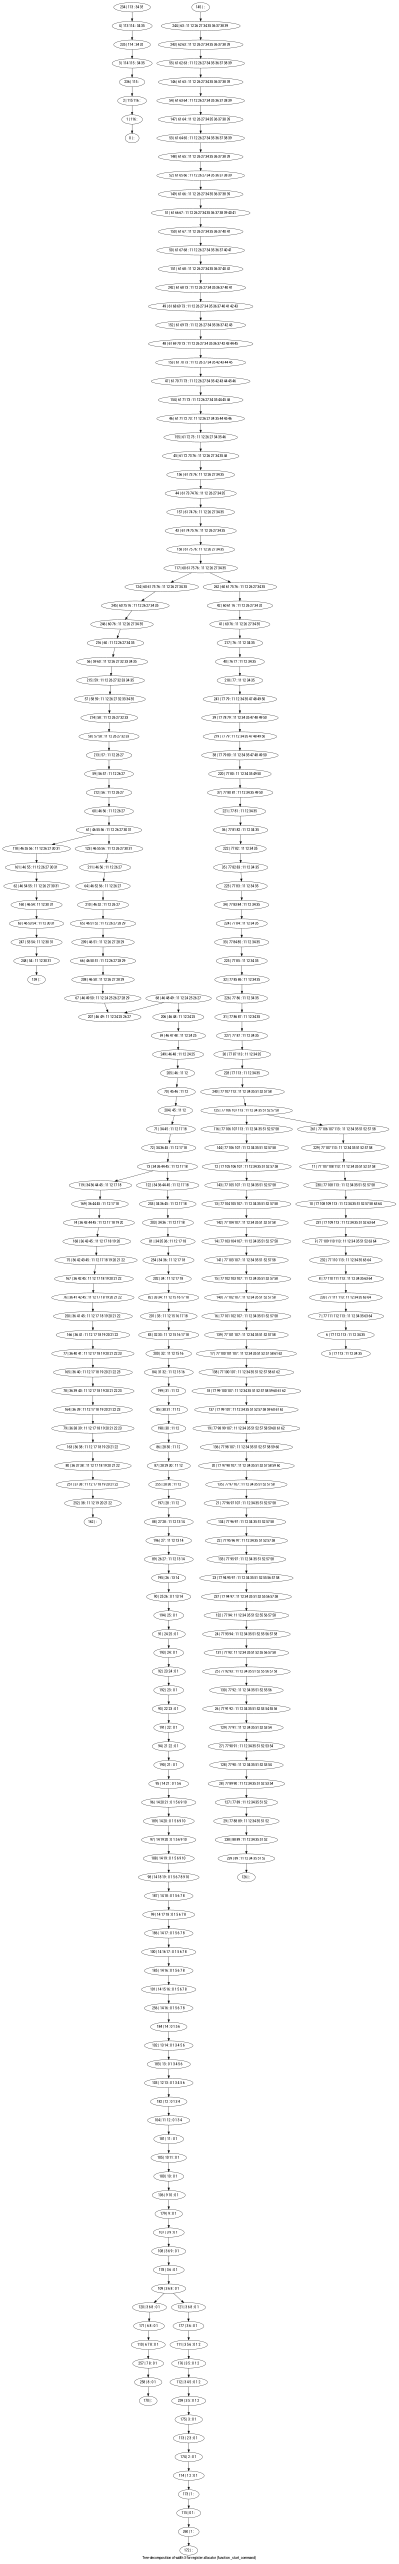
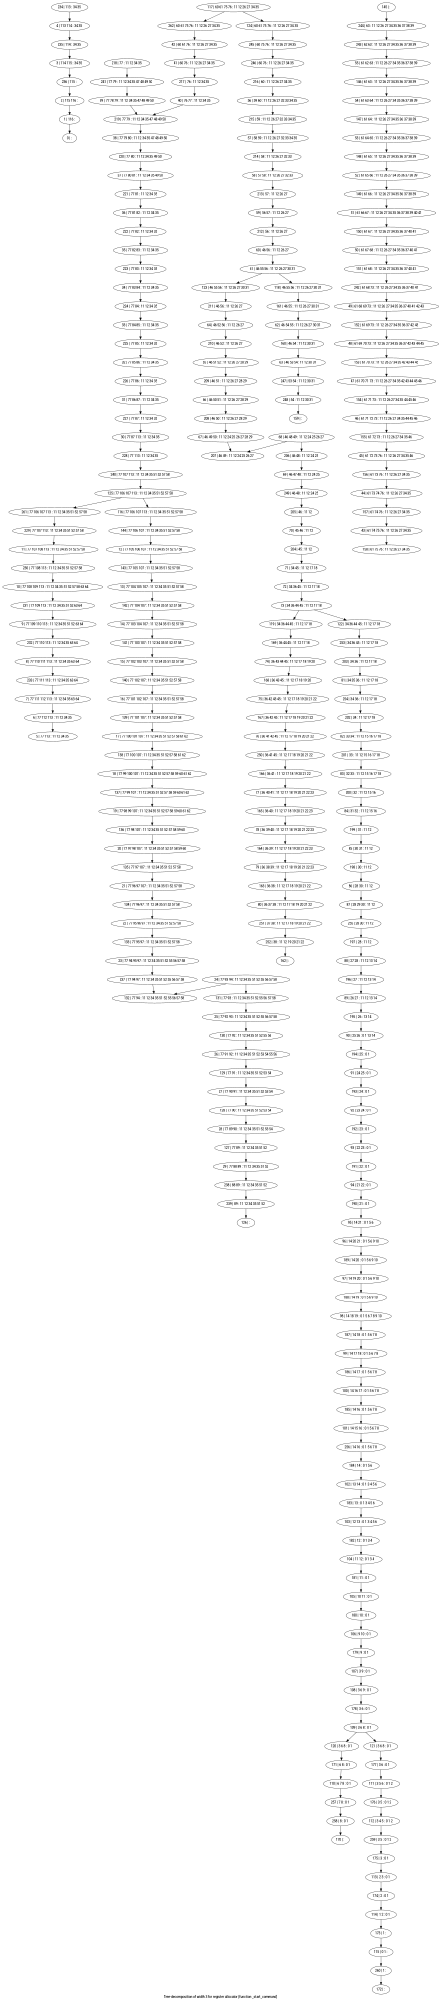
(201, 558) -> none
(240, 670) -> (169, 110)
(246, 1624) -> (201, 989)
